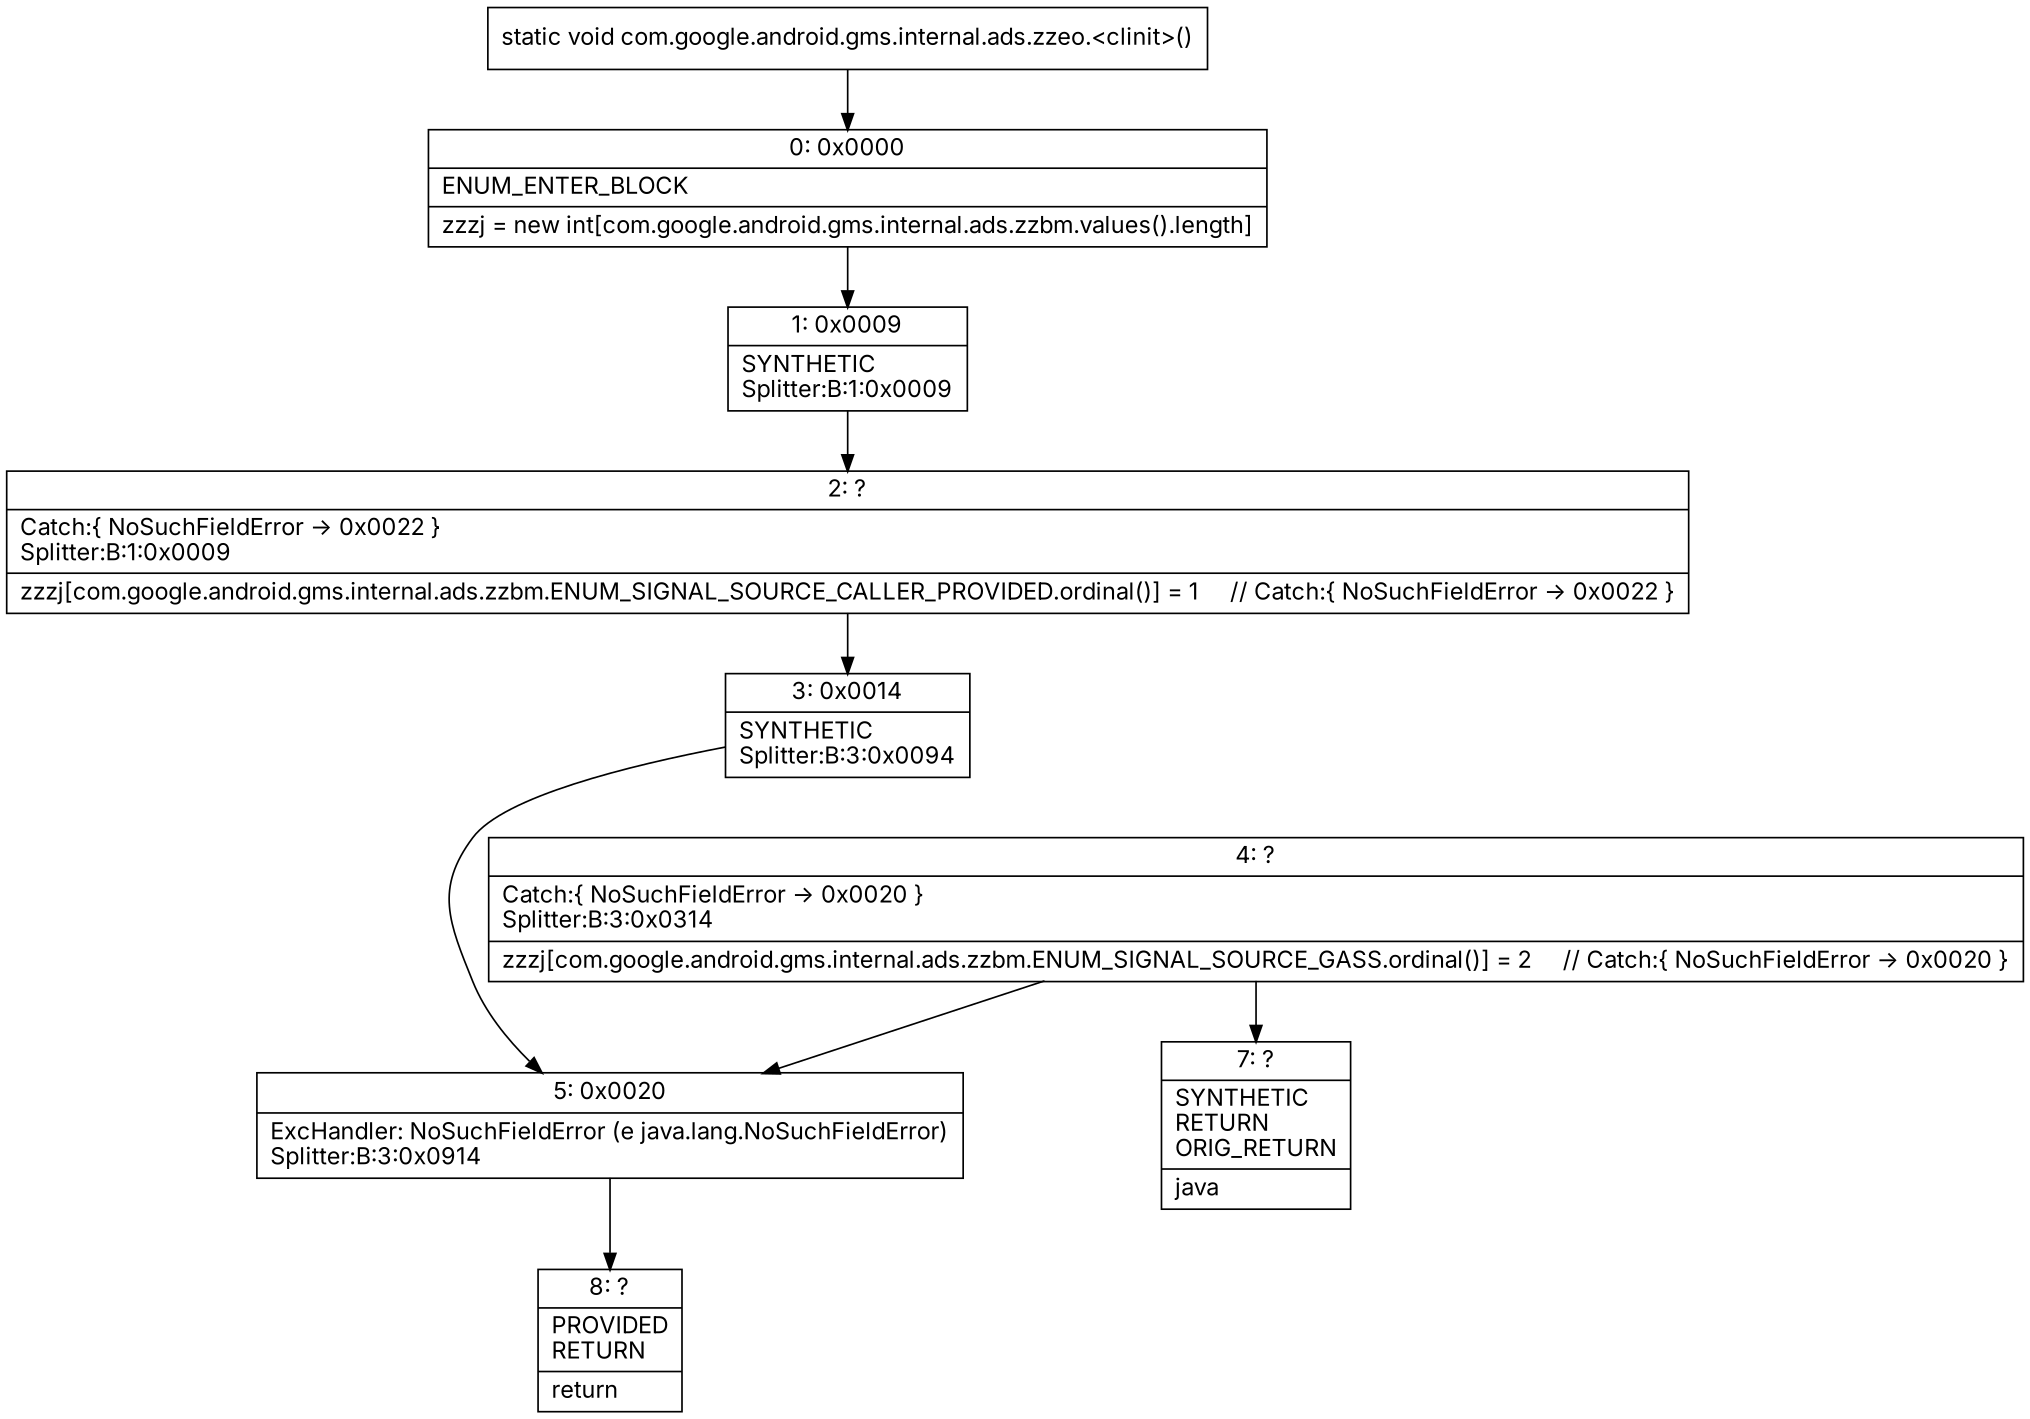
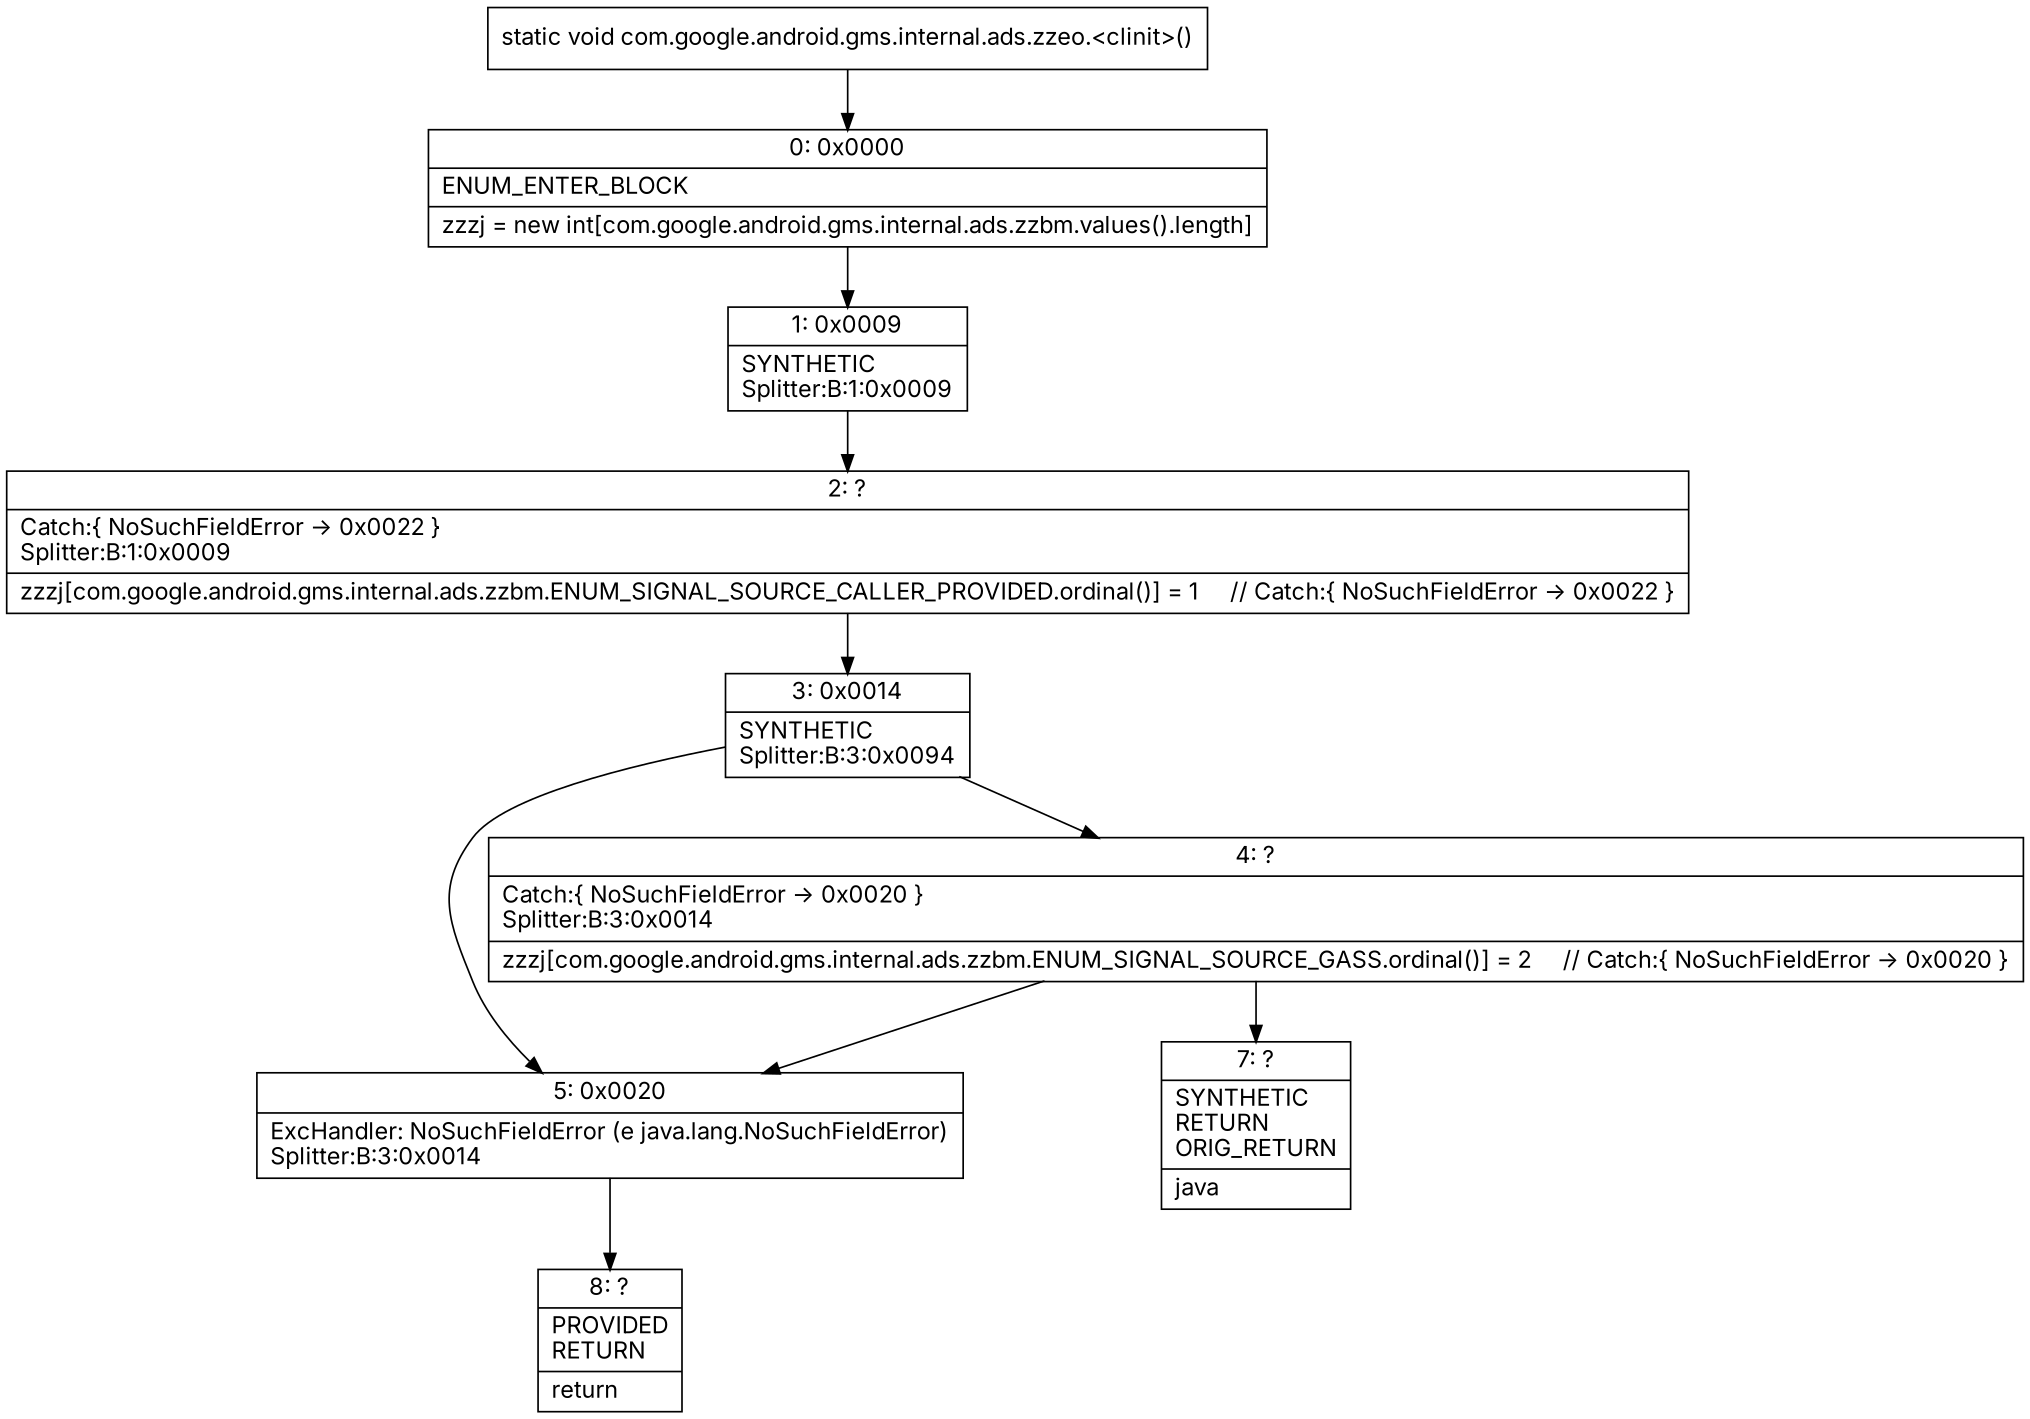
none -> (1021, 804)
(608, 920) -> (608, 920)
(377, 1157) -> (377, 1157)
